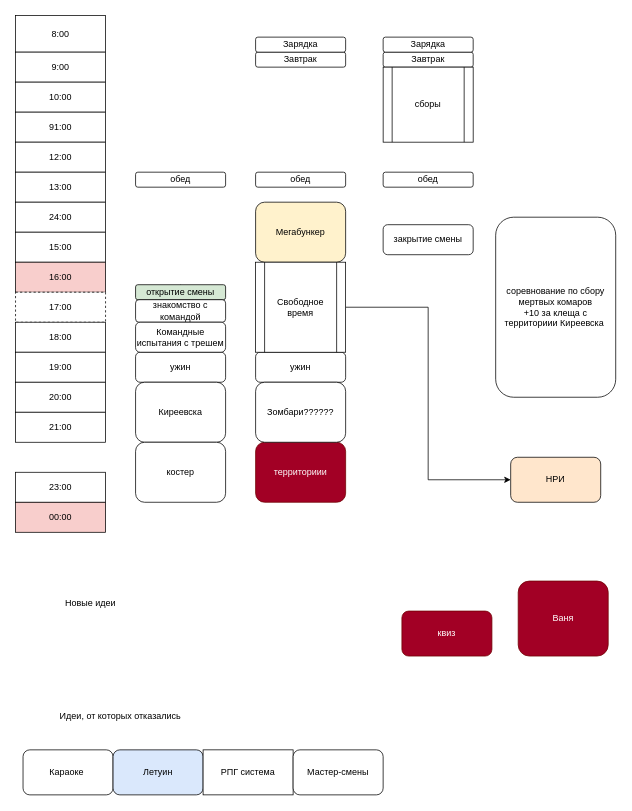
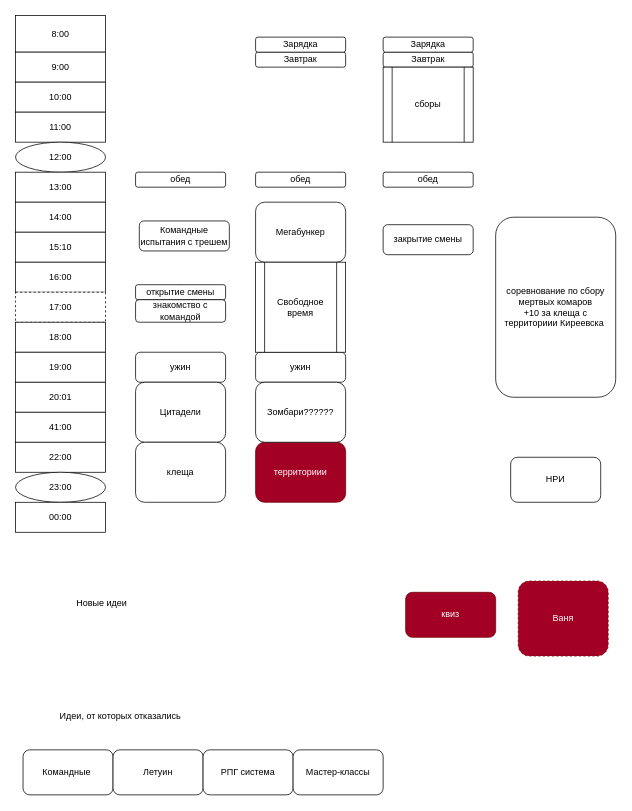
(60, 127) -> (60, 127)
(60, 157) -> (60, 157)
(60, 217) -> (60, 217)
(300, 232) -> (300, 232)
(60, 247) -> (60, 247)
(60, 277) -> (60, 277)
(180, 292) -> (180, 292)
(388, 307) -> none
(180, 337) -> (184, 236)
(60, 397) -> (60, 397)
(180, 412) -> (180, 412)
(60, 427) -> (60, 427)
none -> (60, 457)
(180, 472) -> (180, 472)
(555, 480) -> (555, 480)
(60, 487) -> (60, 487)
(60, 517) -> (60, 517)
(90, 603) -> (102, 603)
(563, 618) -> (563, 618)
(447, 633) -> (450, 615)
(68, 772) -> (68, 772)
(158, 772) -> (158, 772)
(248, 772) -> (248, 772)
(338, 772) -> (338, 772)
